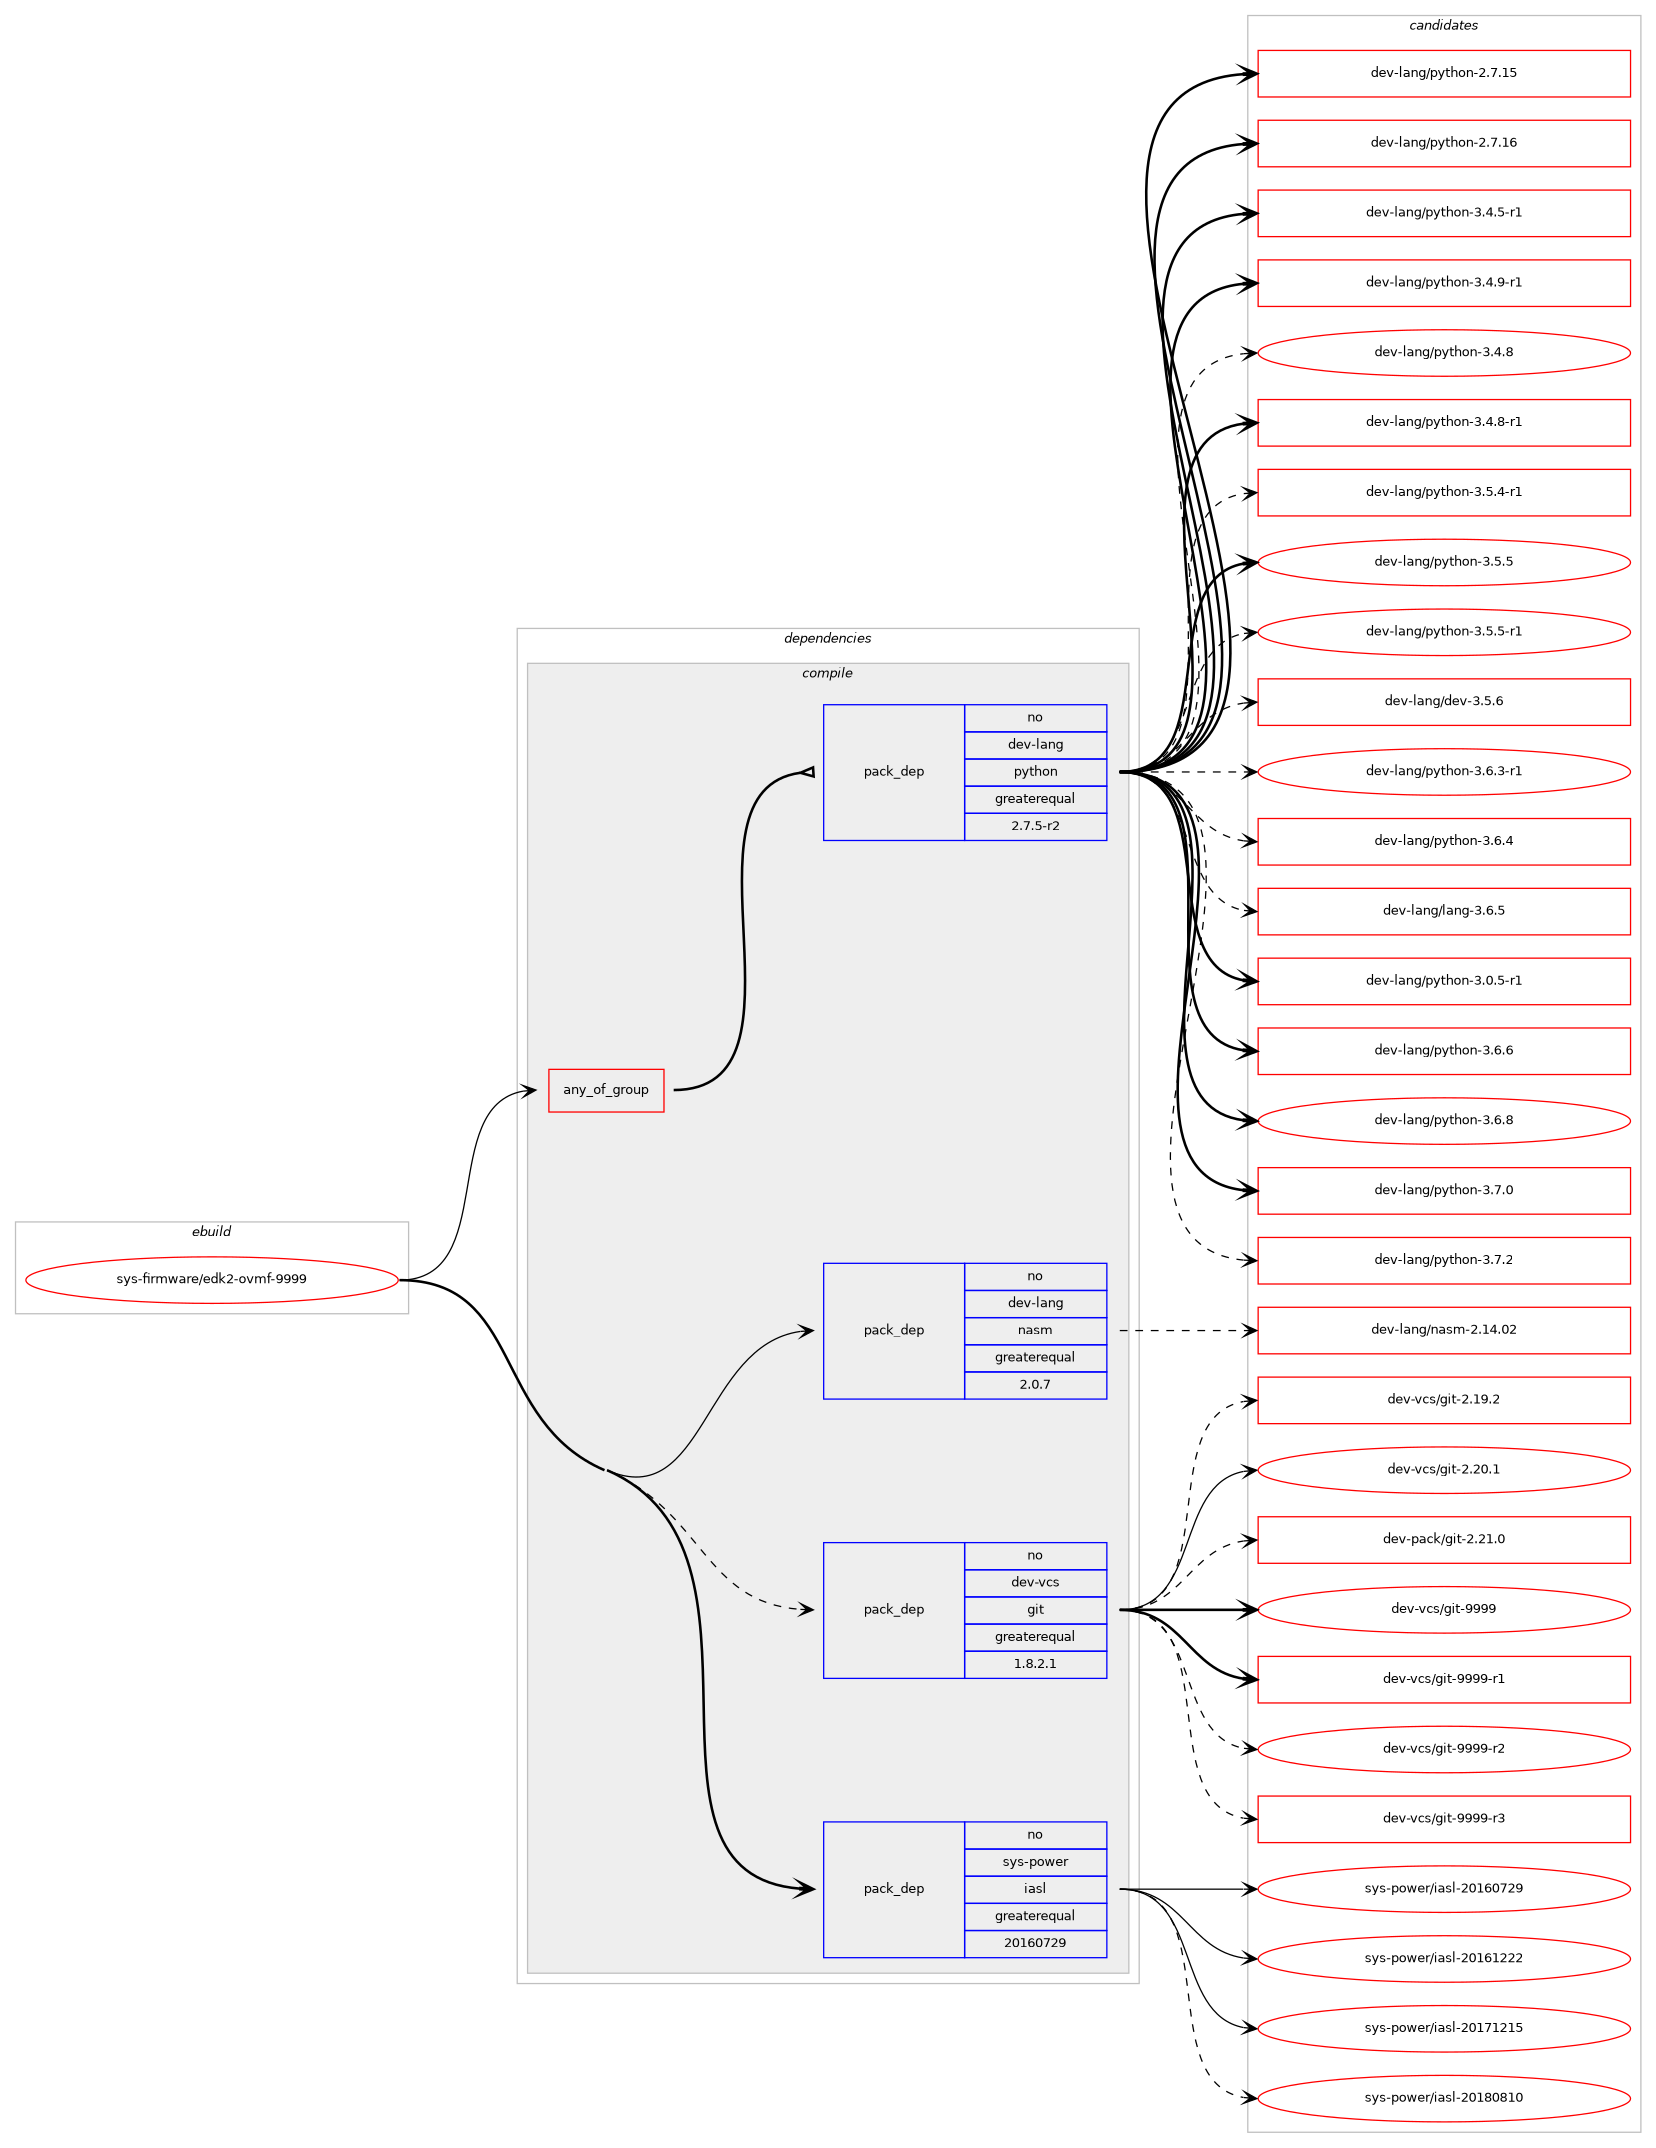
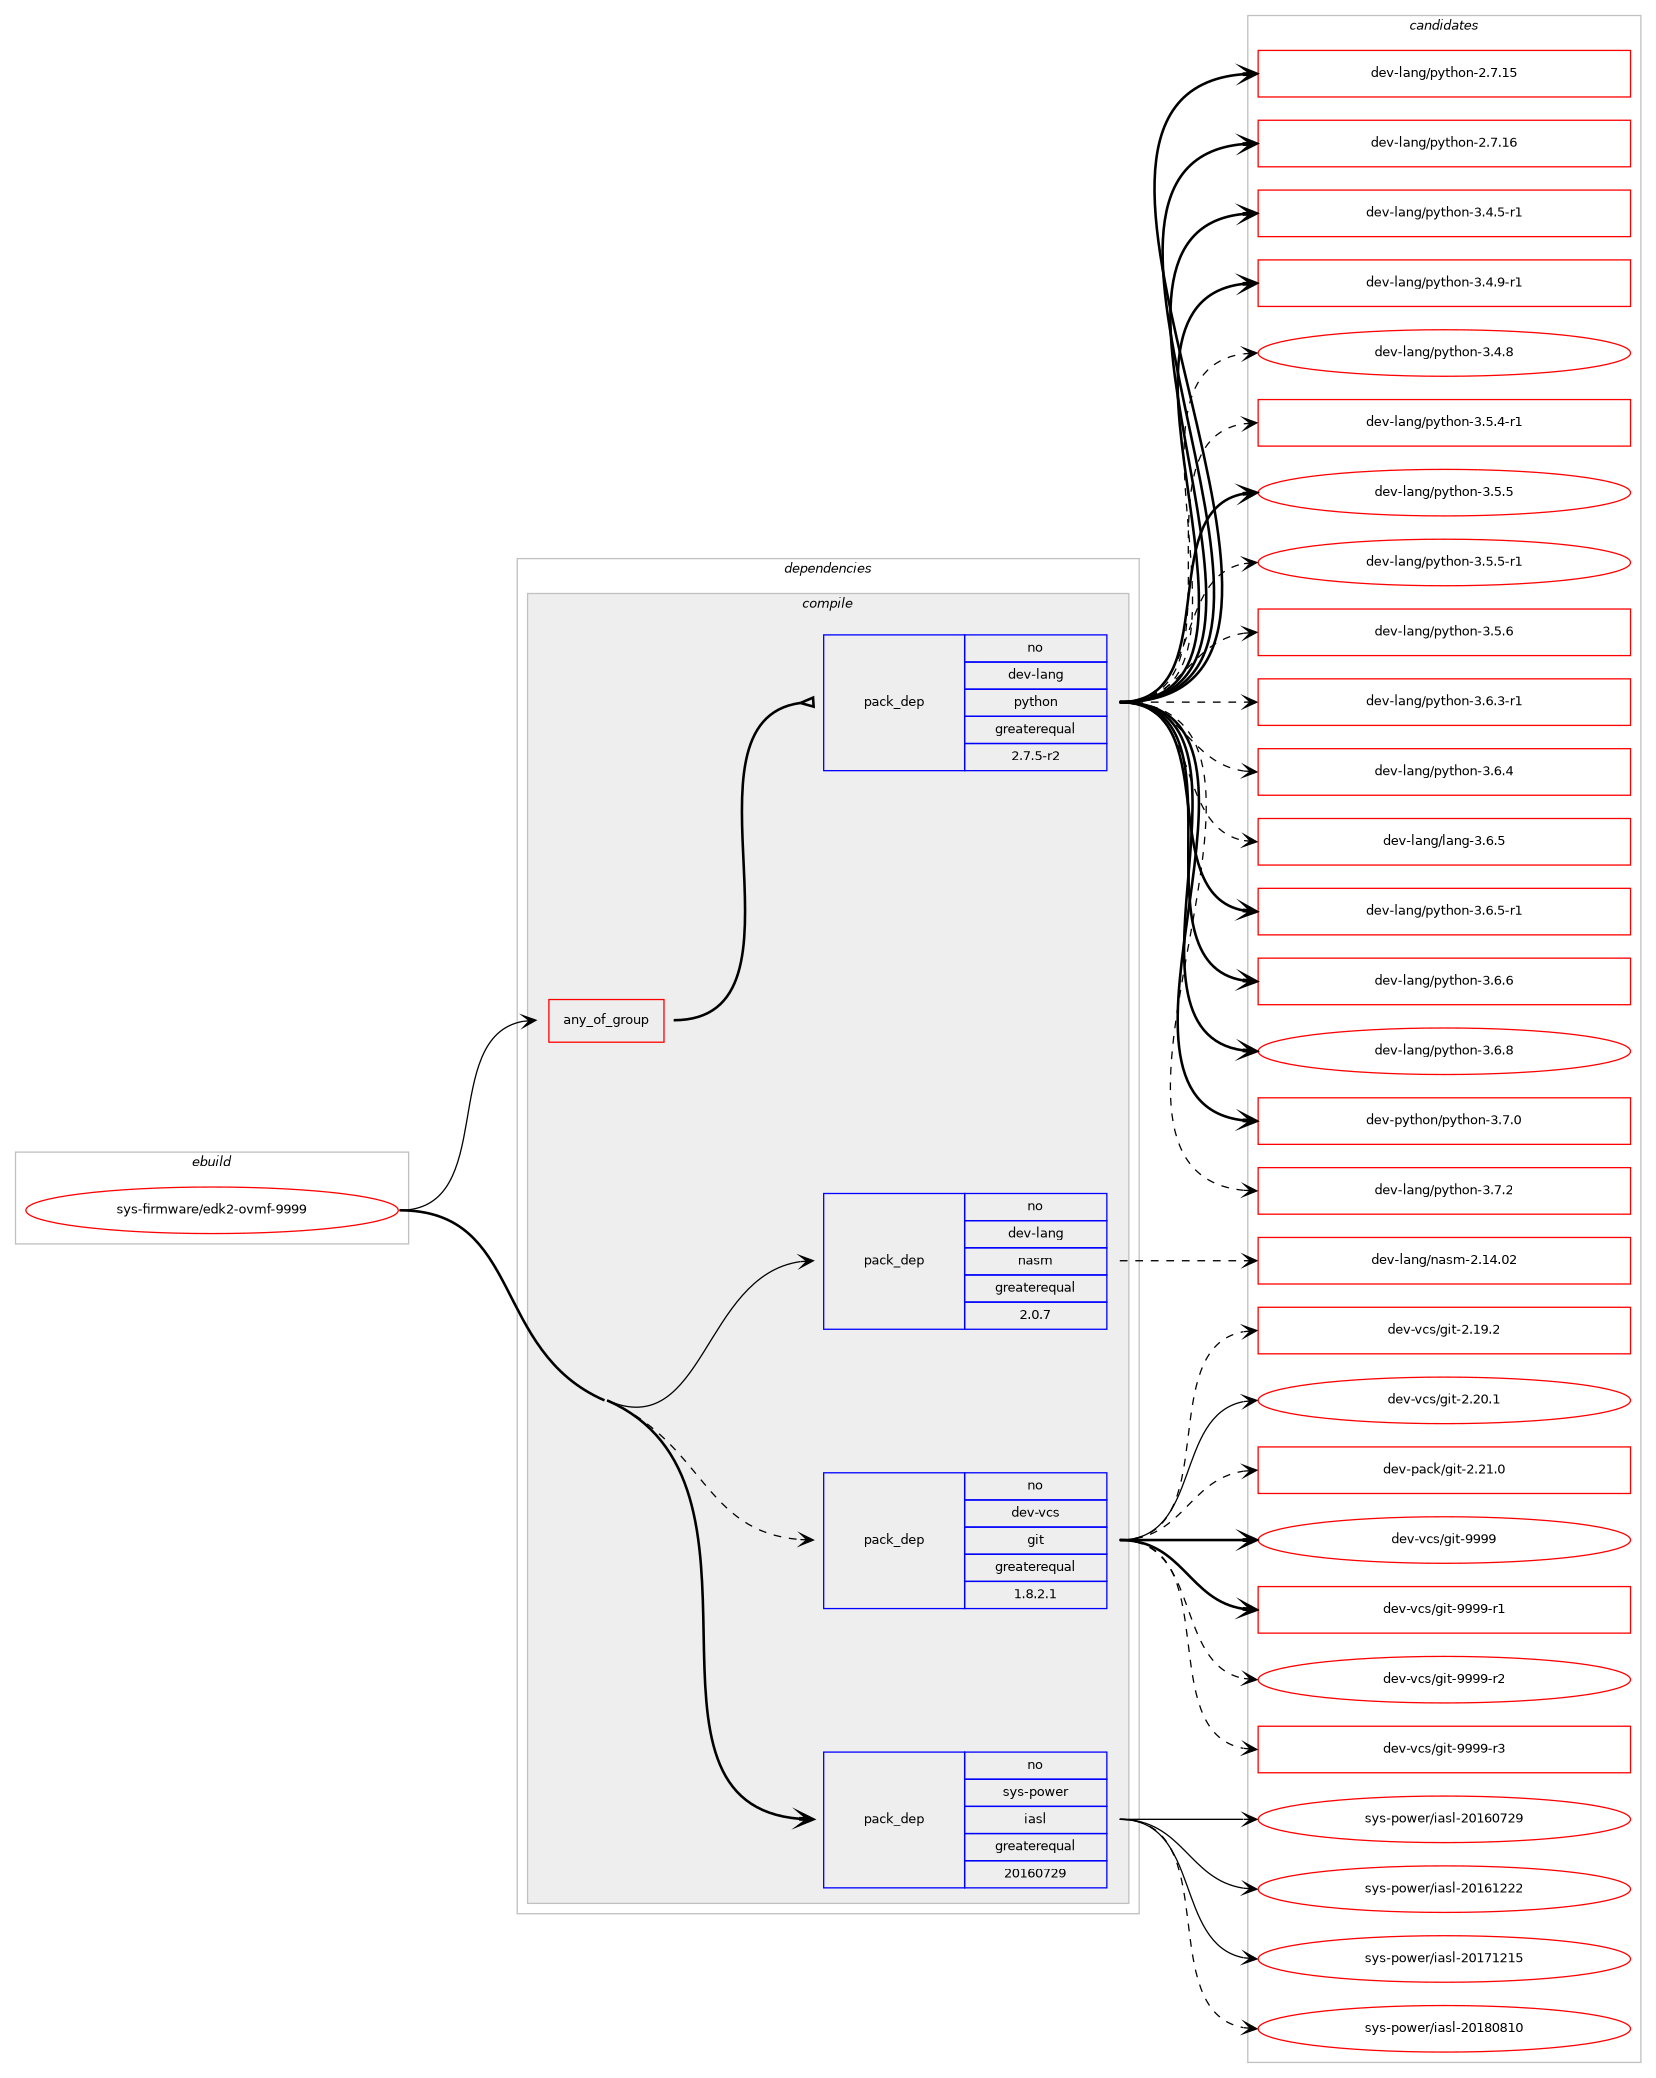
(1444, 423) -> none
(1444, 702) -> (1444, 632)
(1444, 772) -> (1444, 702)
(1444, 981) -> (1444, 912)
(1444, 1191) -> (1444, 1121)
